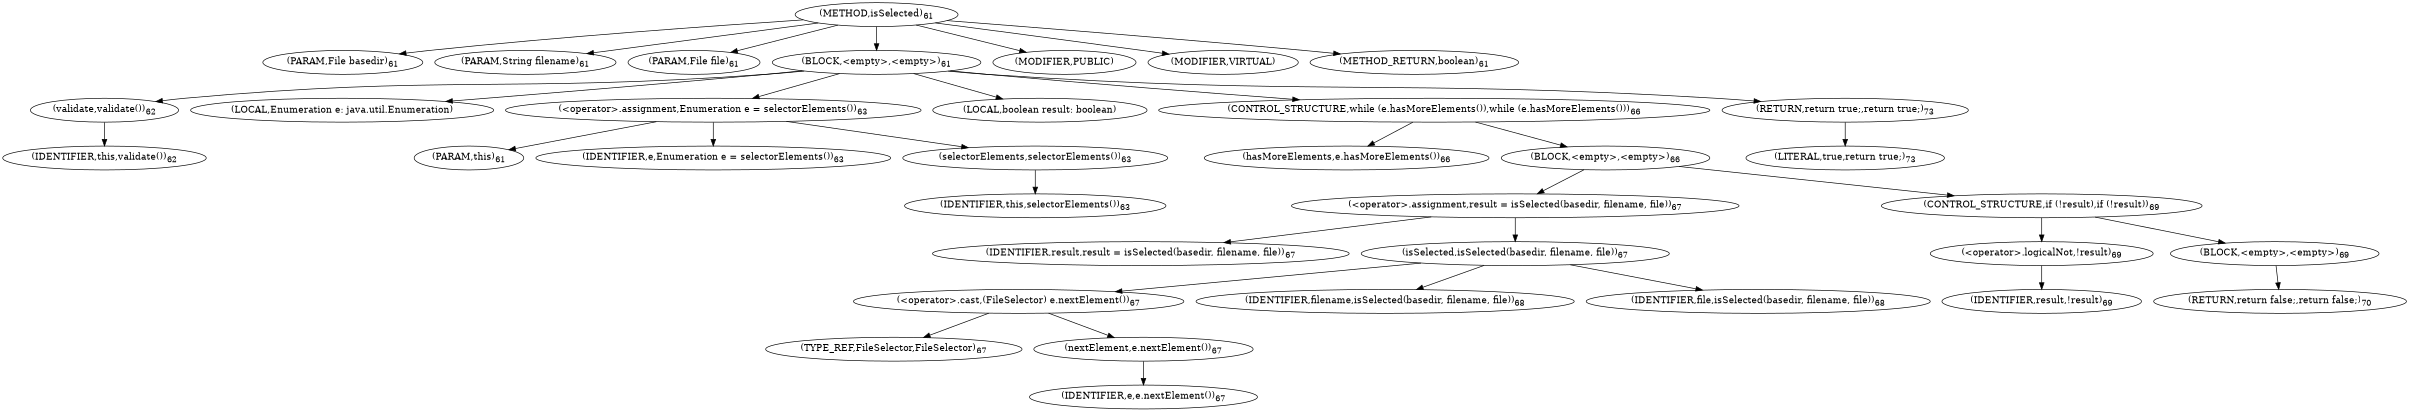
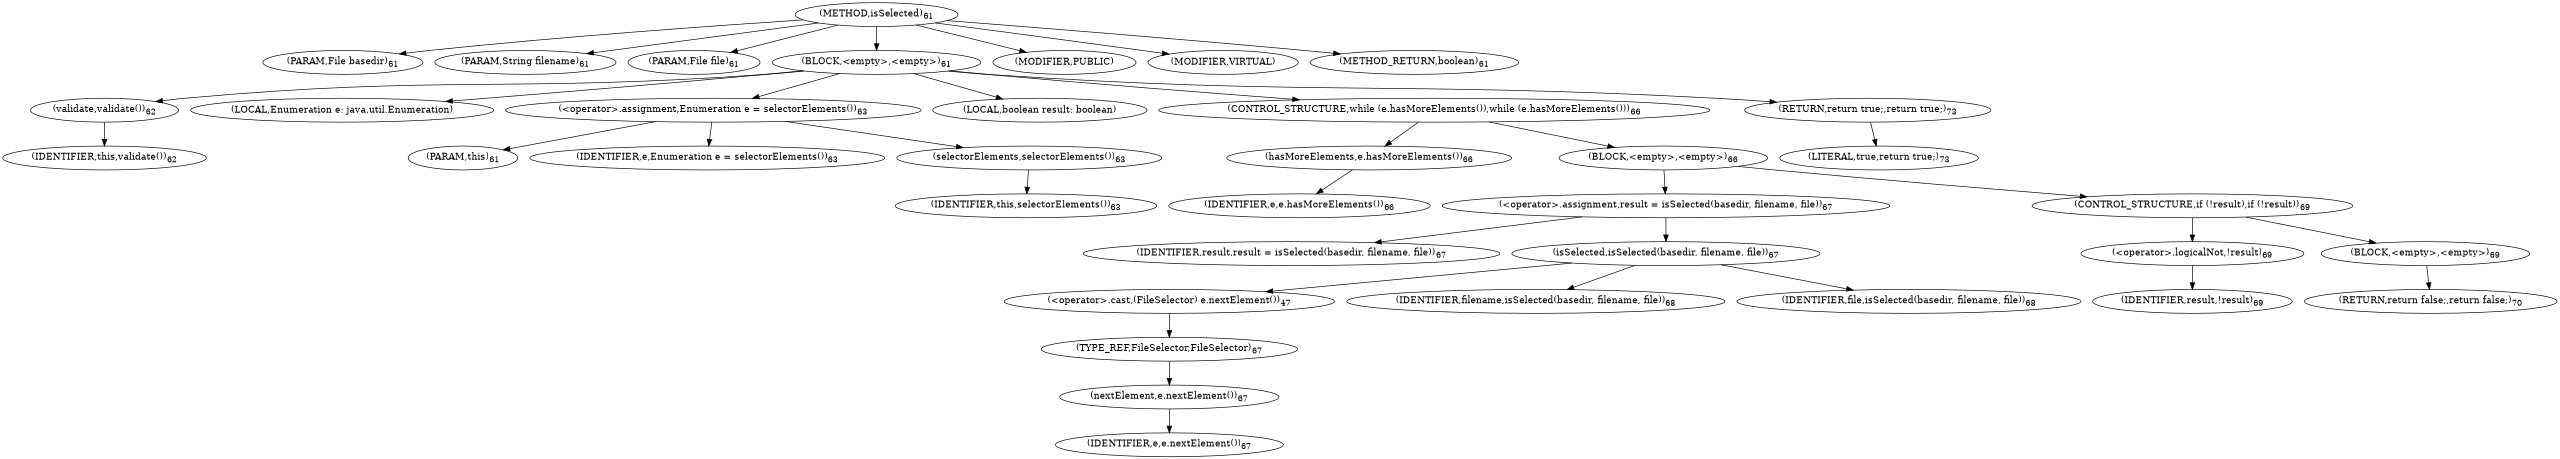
none -> (1299, 206)
(1135, 300) -> (1286, 300)
(1078, 324) -> (1169, 370)
